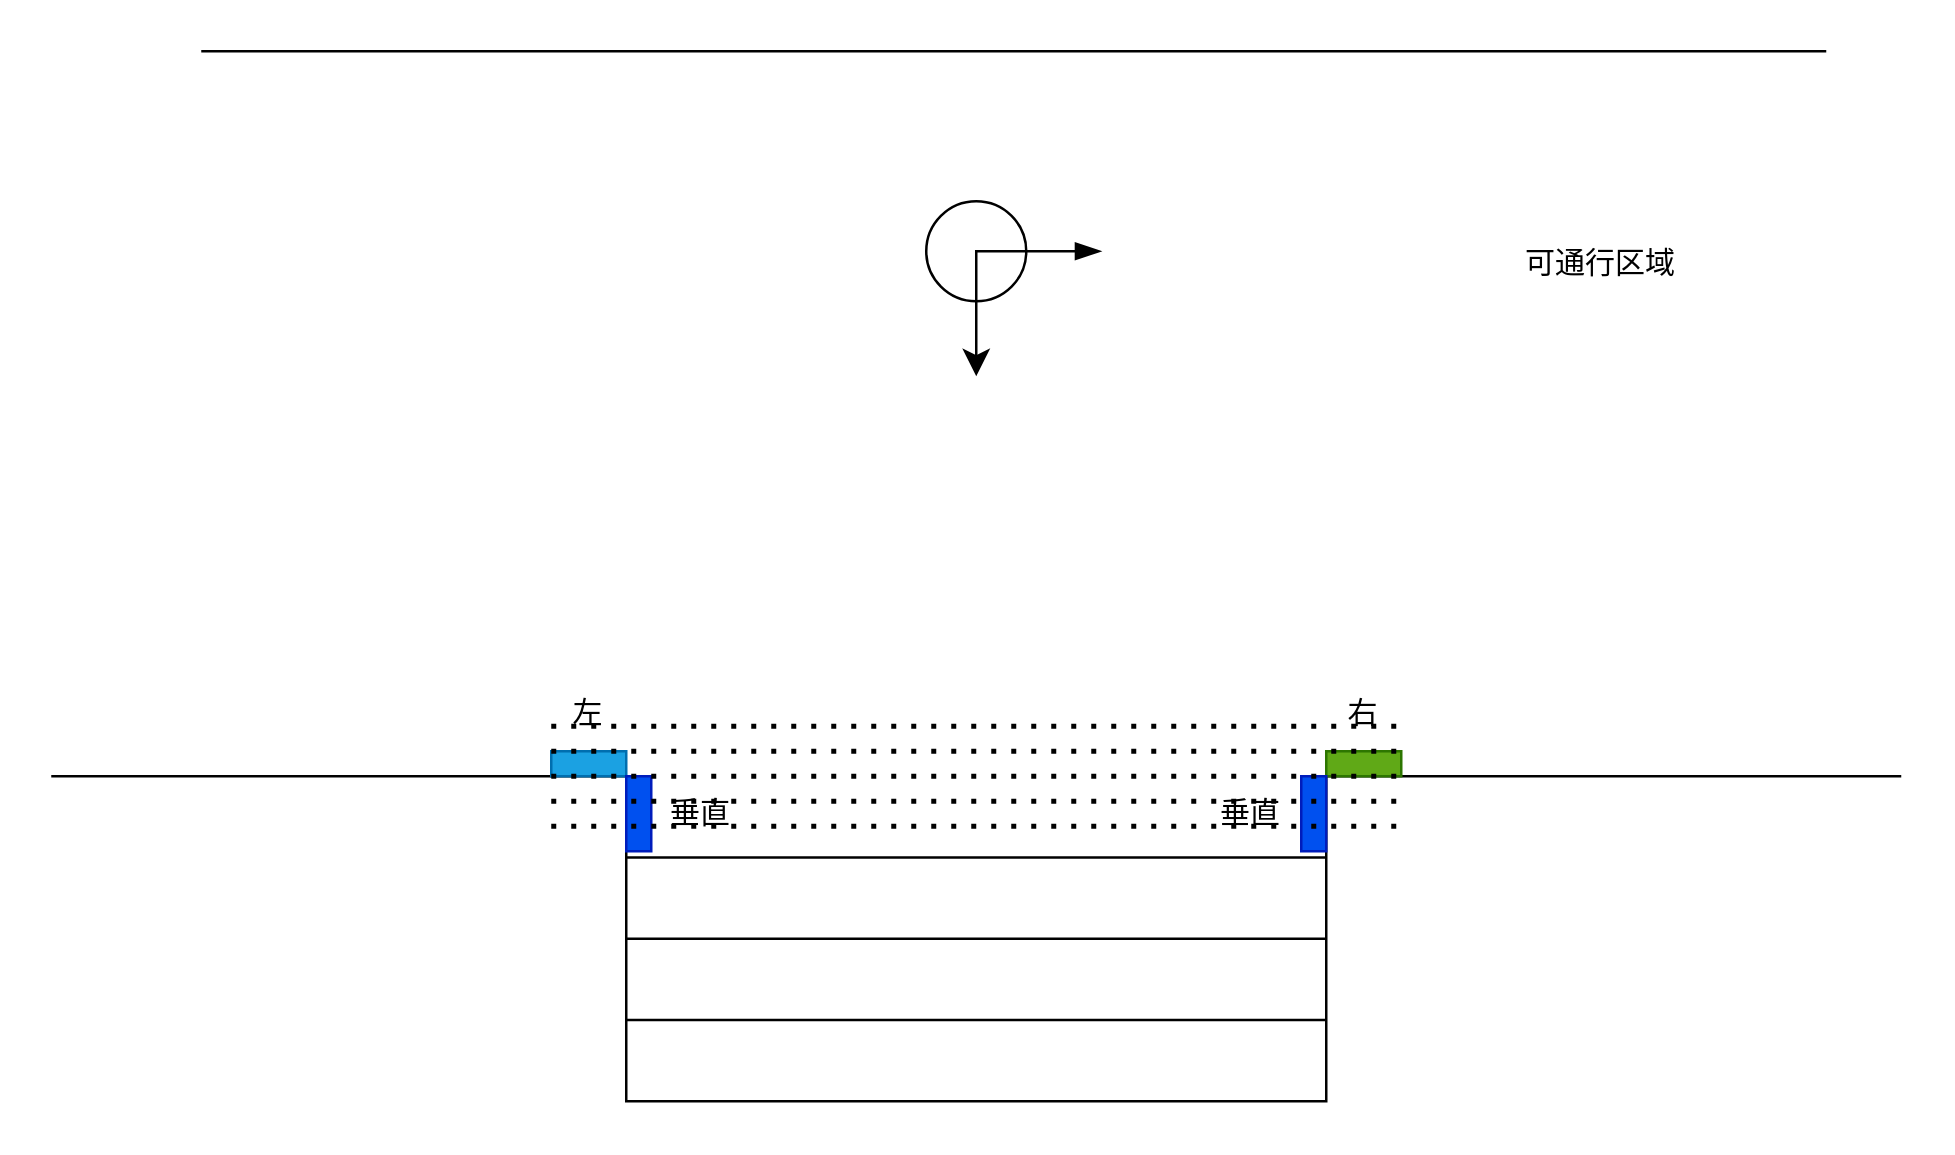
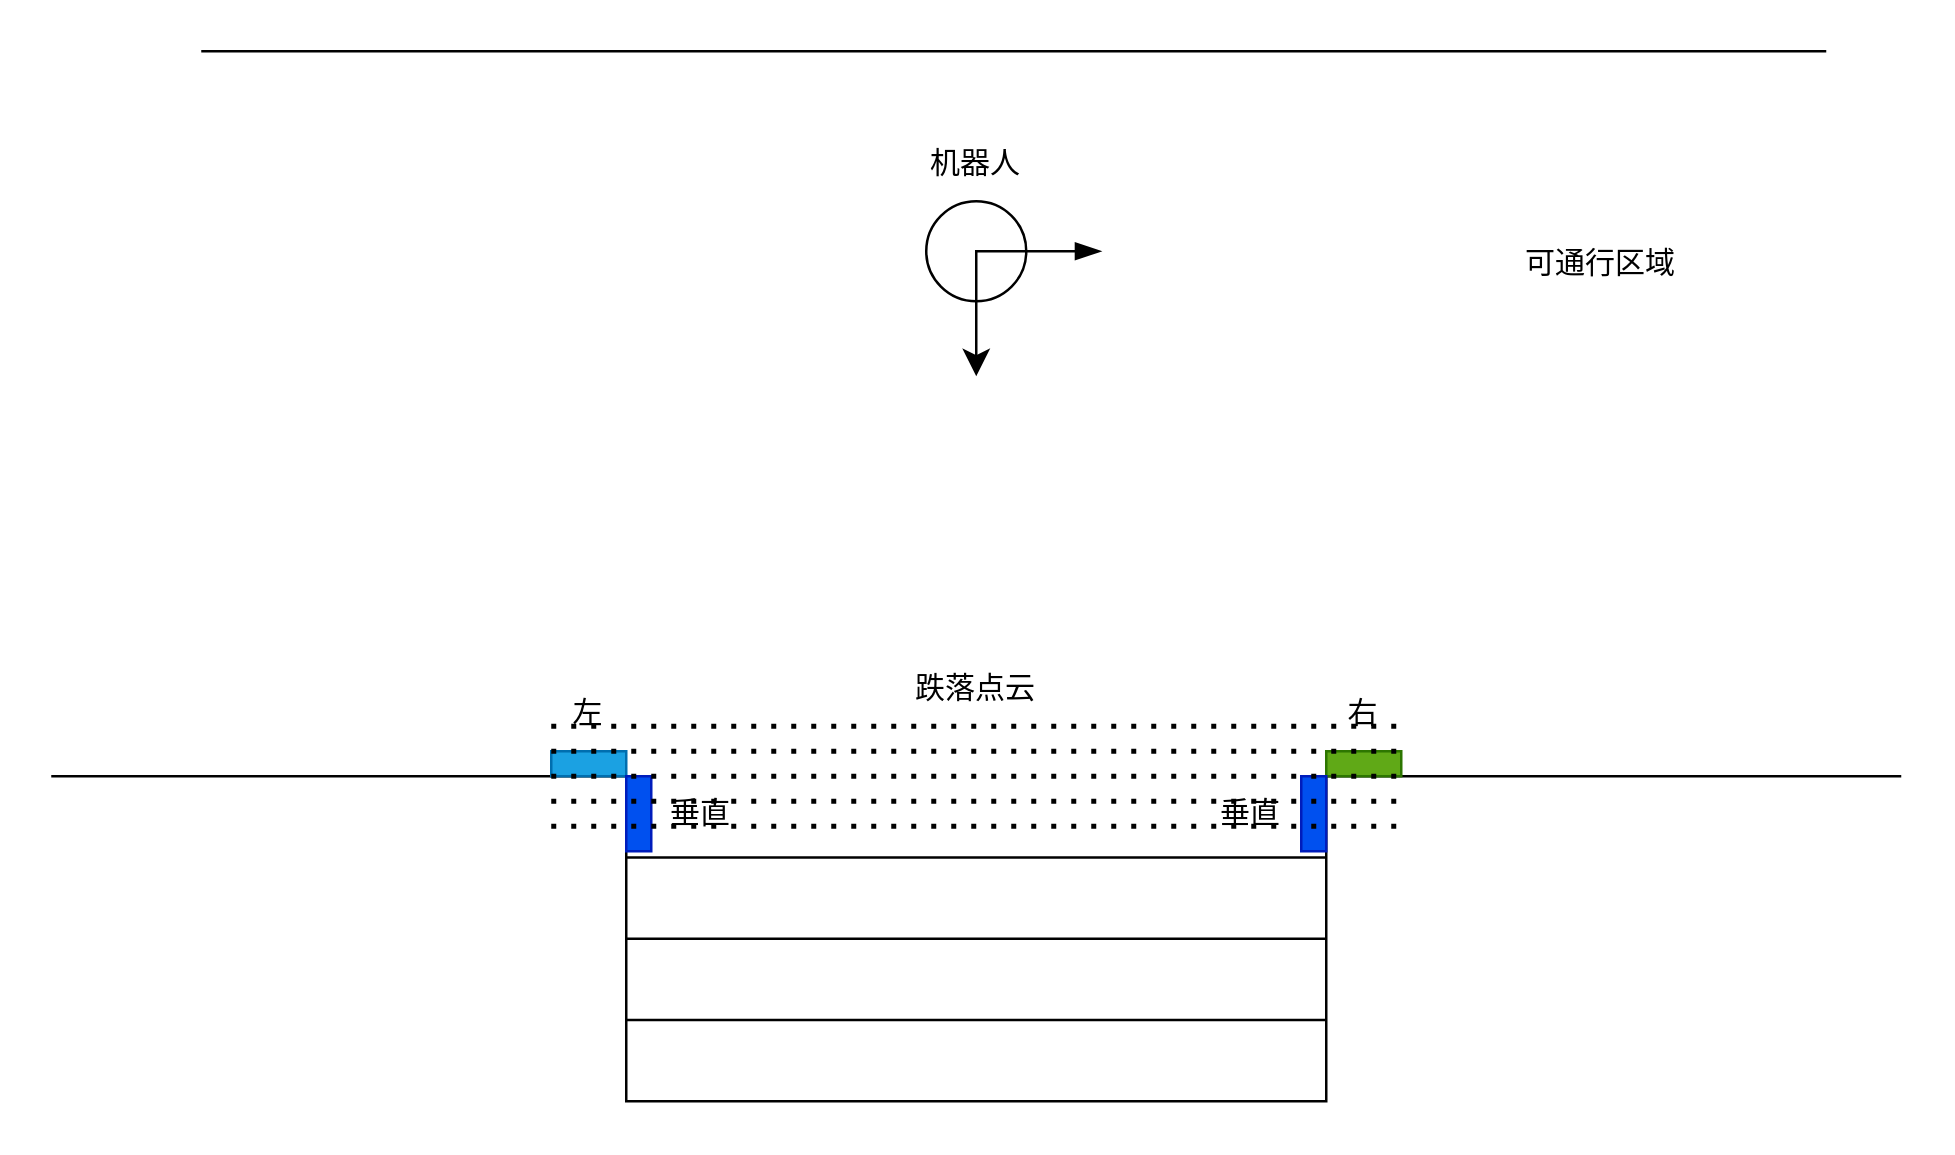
none -> (976, 164)
none -> (976, 689)
